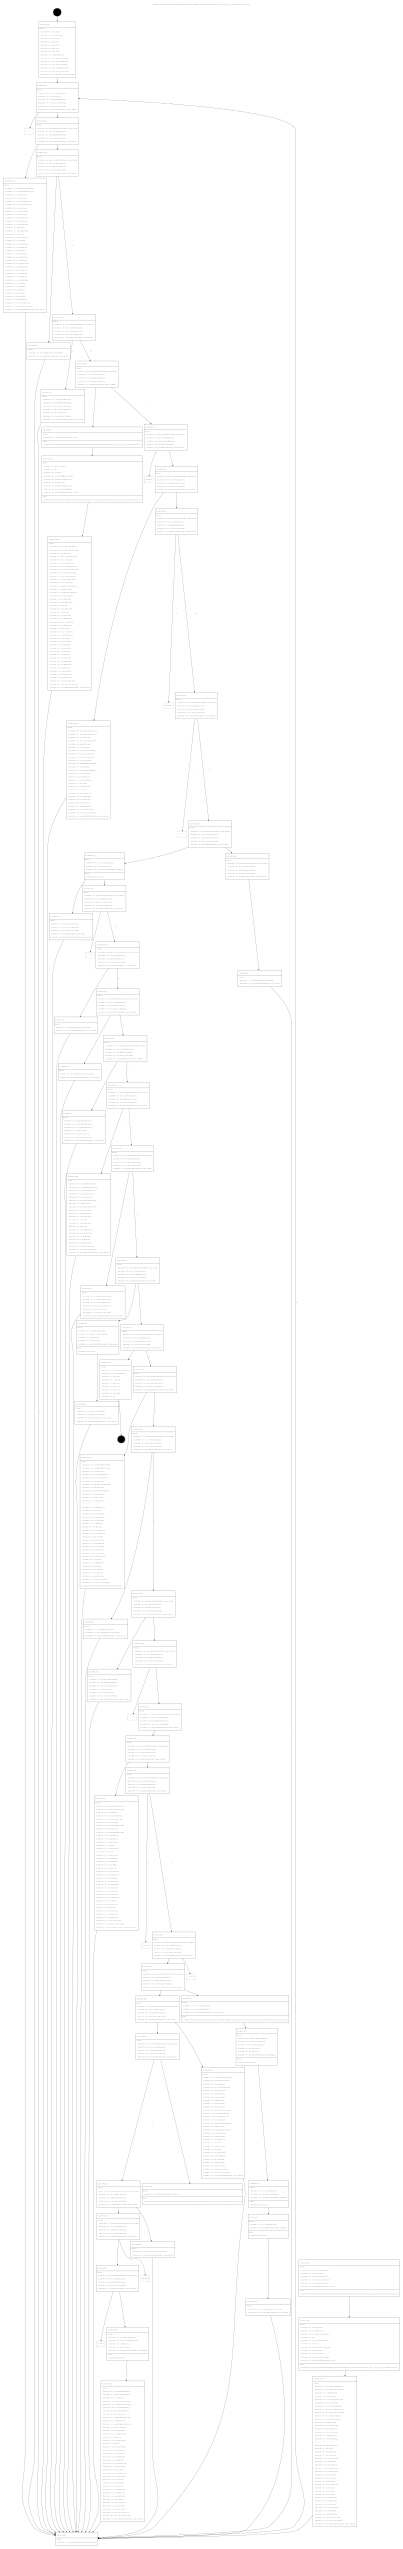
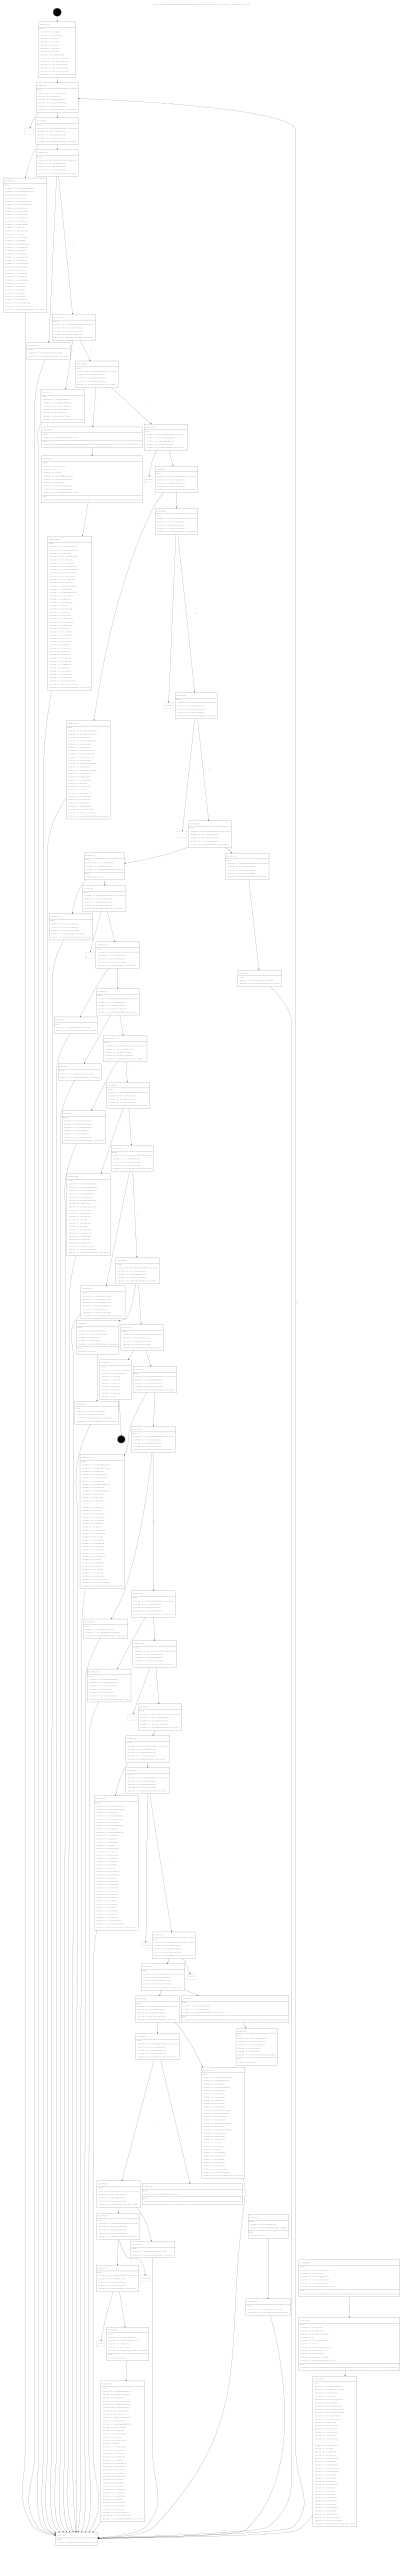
(269, 2194) -> none
